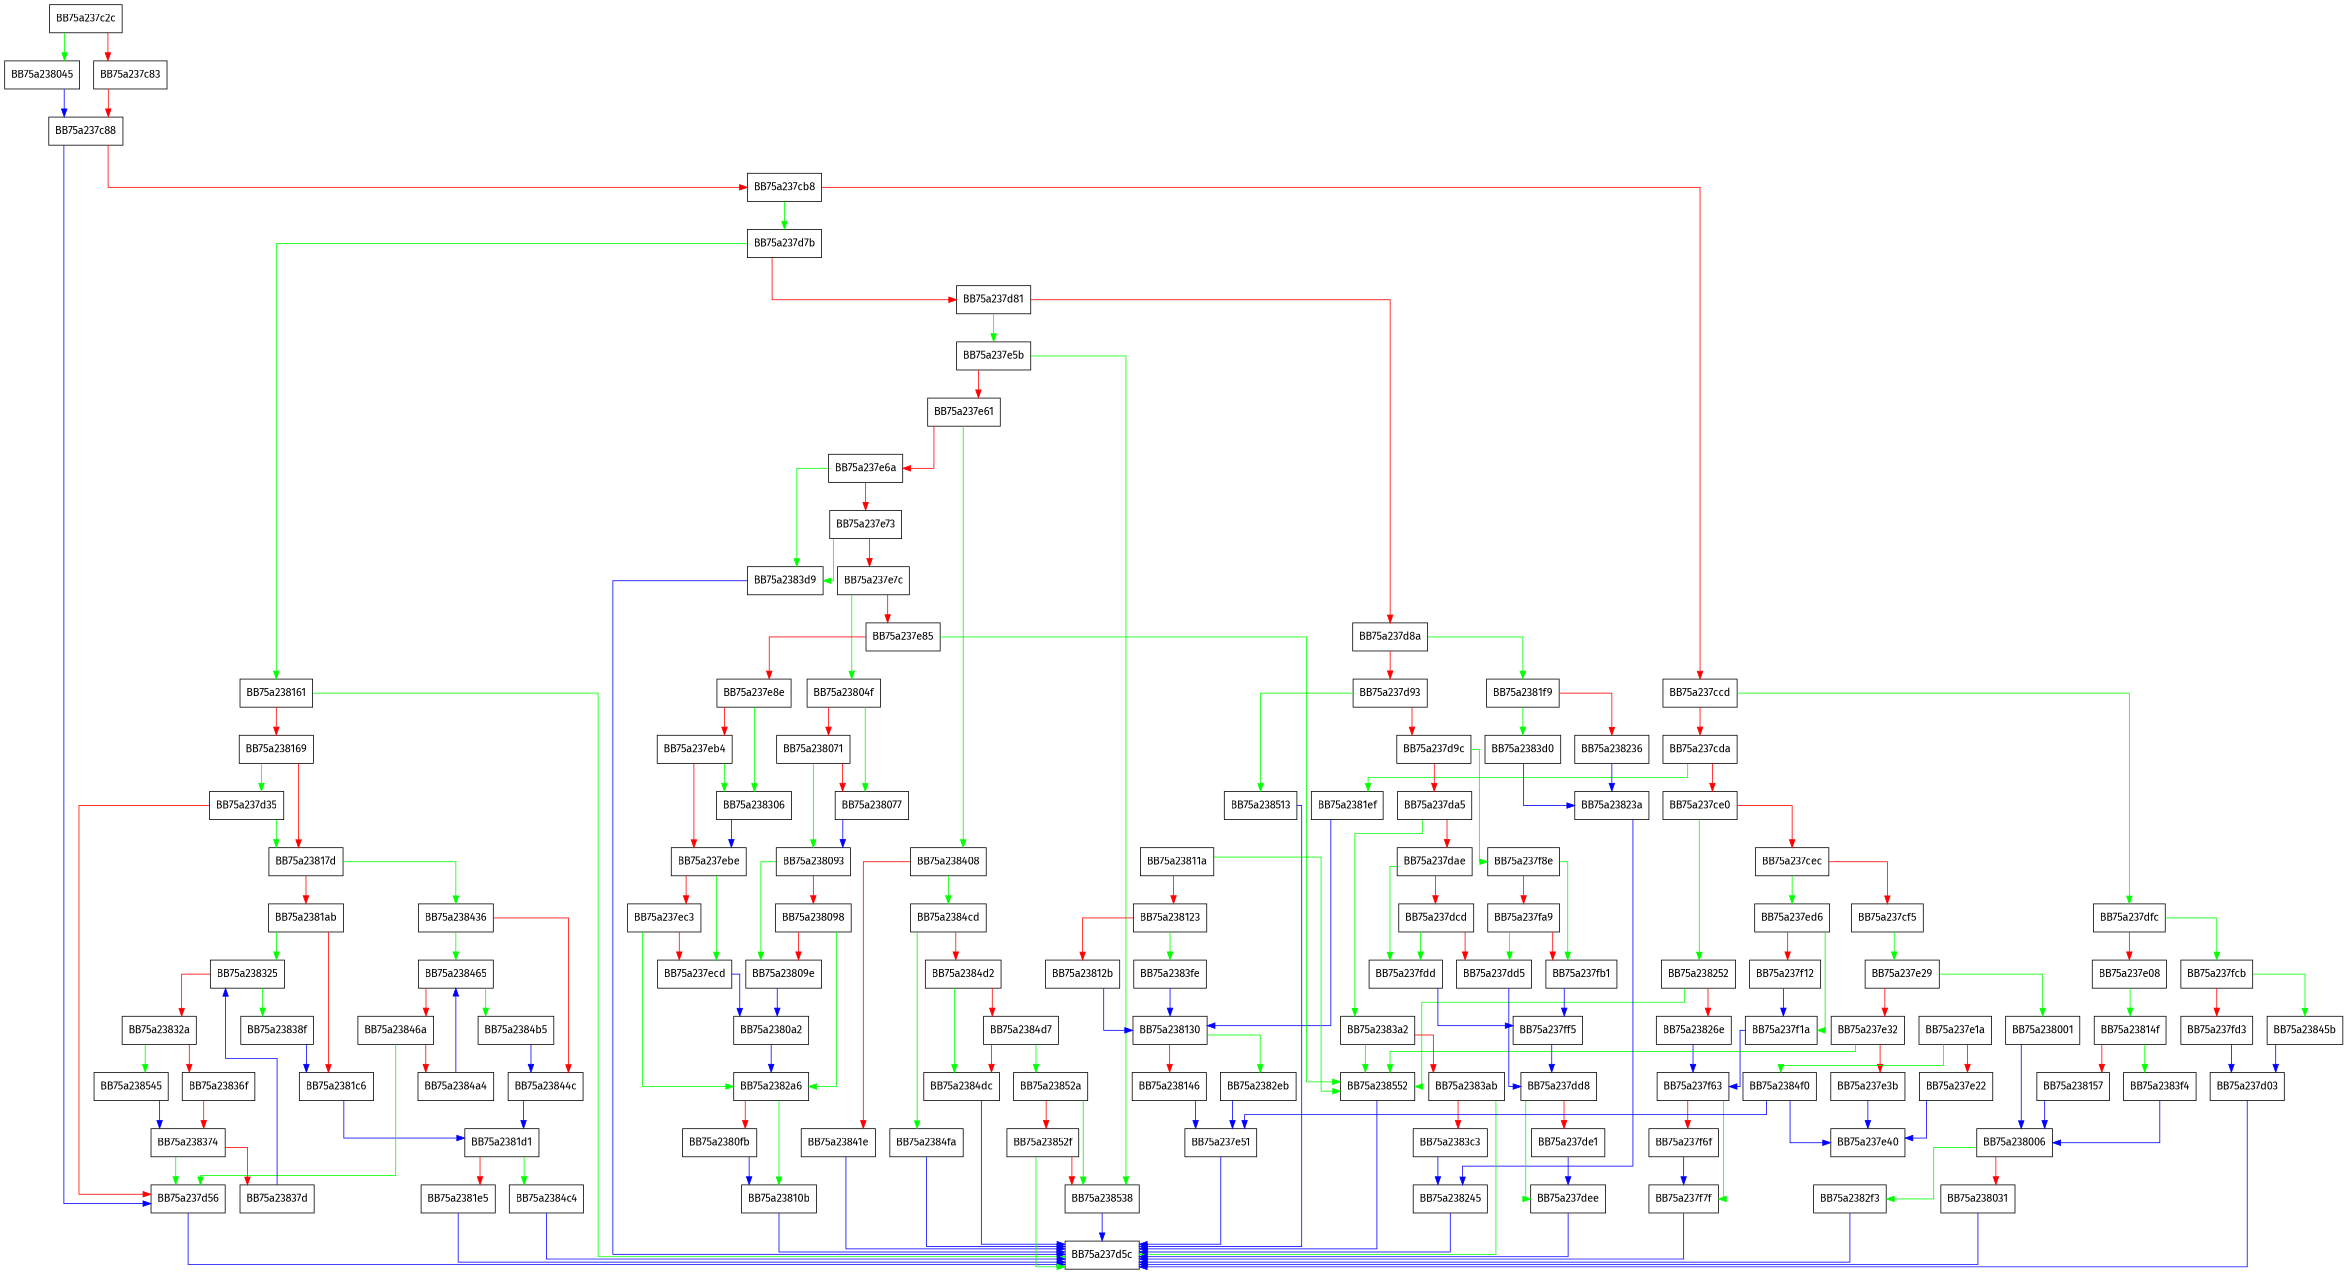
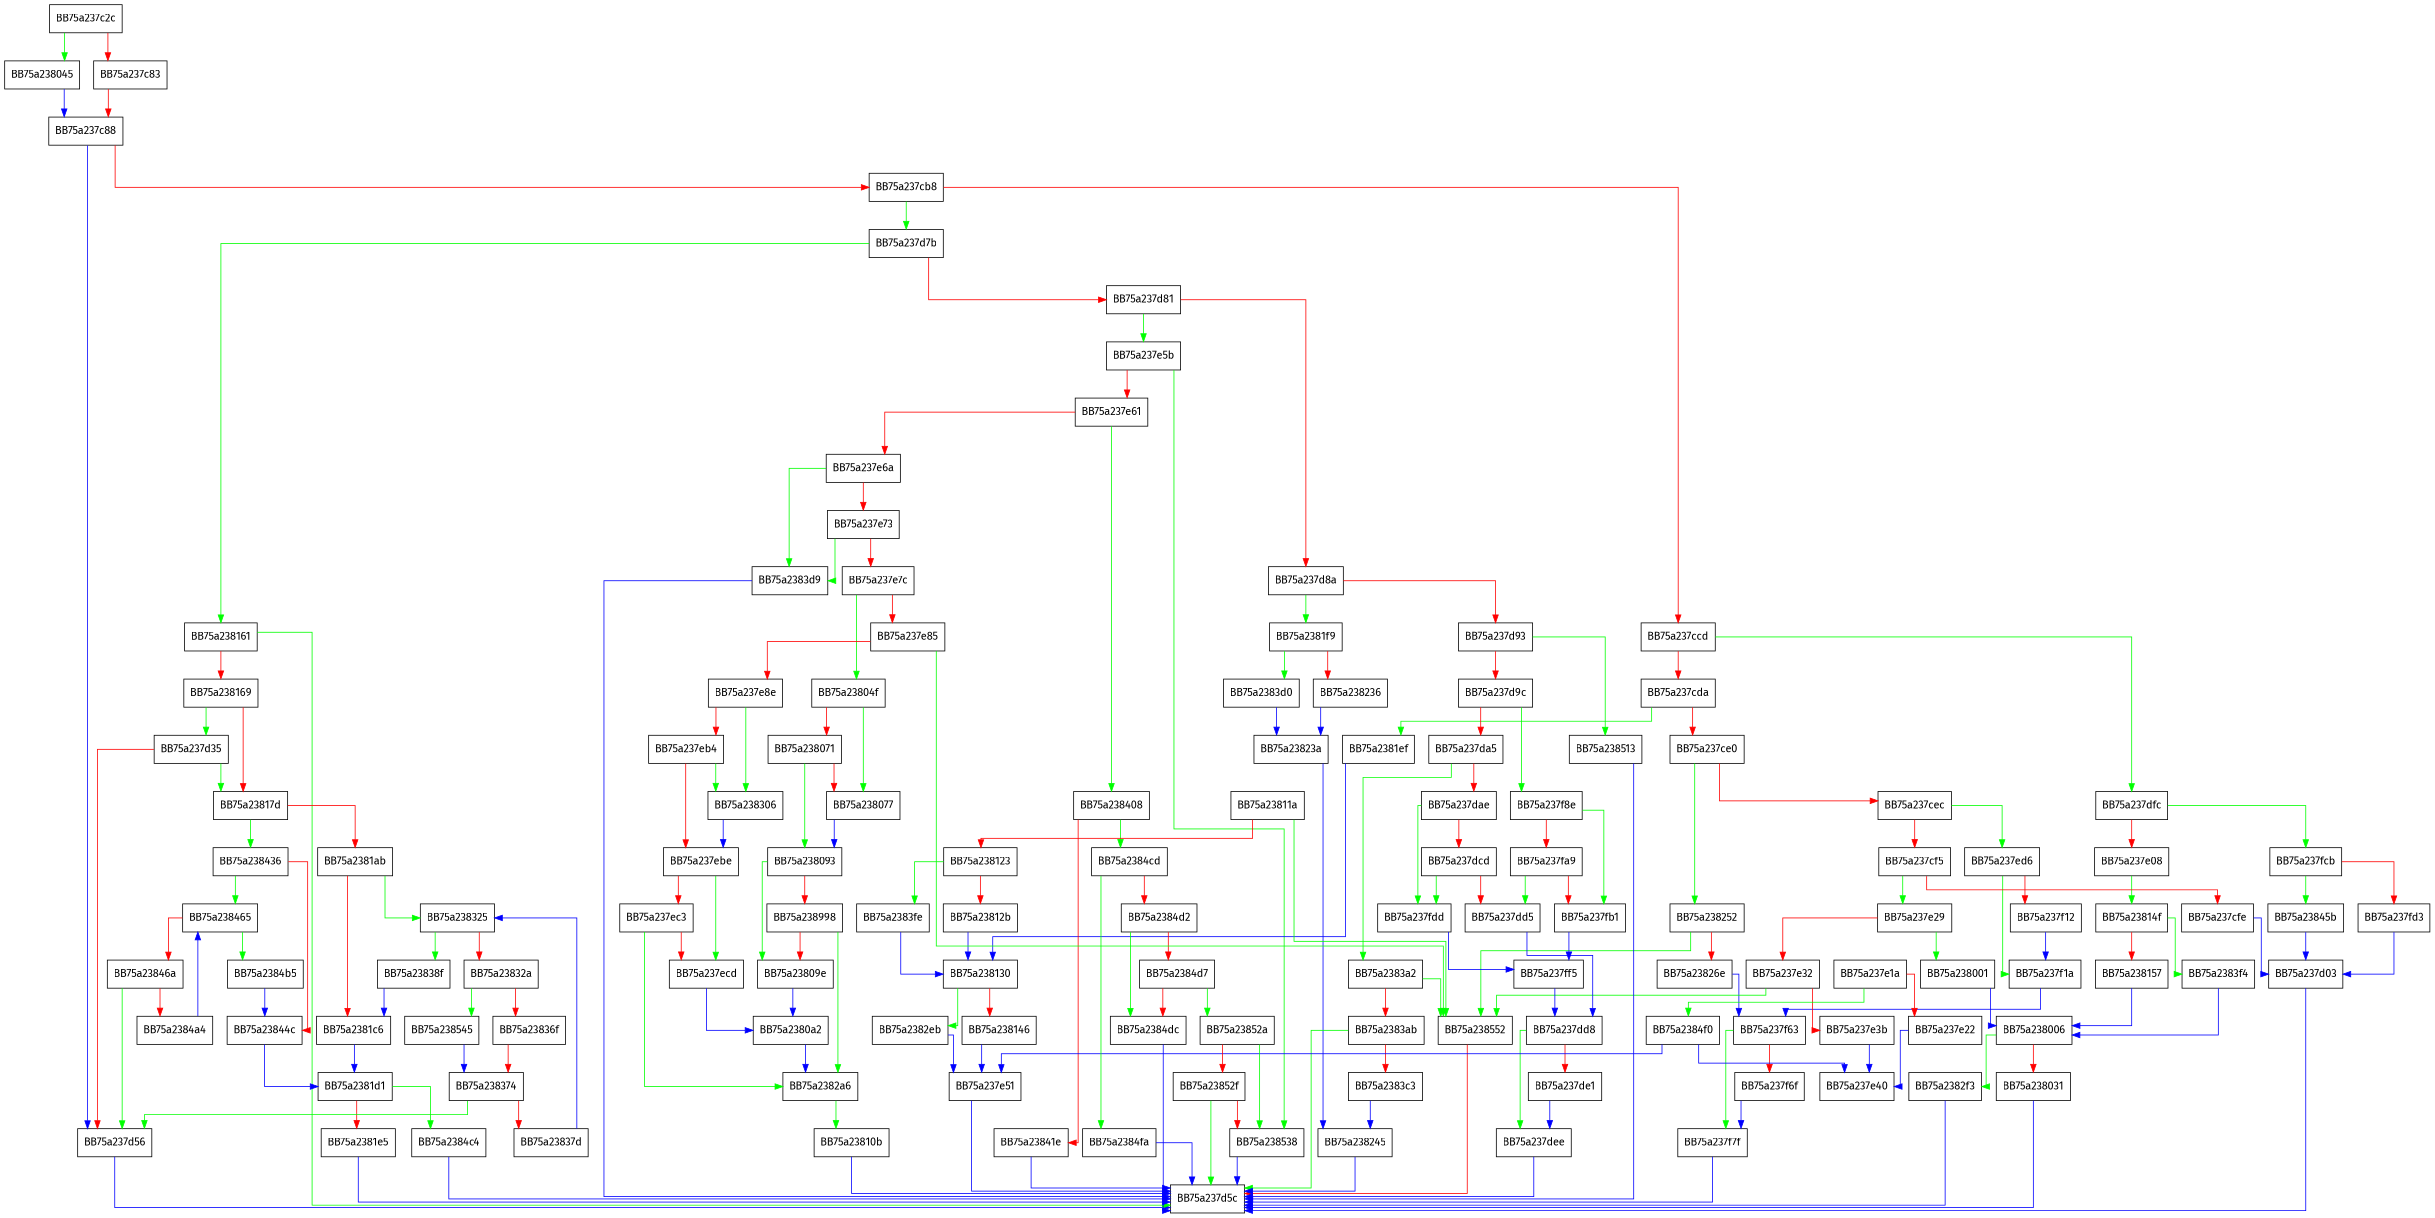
(813, 918) -> (805, 918)
none -> (2218, 918)
(720, 1143) -> none
(1377, 1242) -> (1467, 1190)
